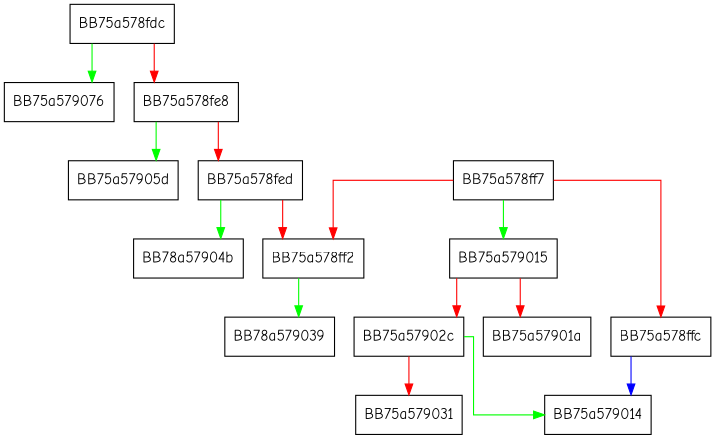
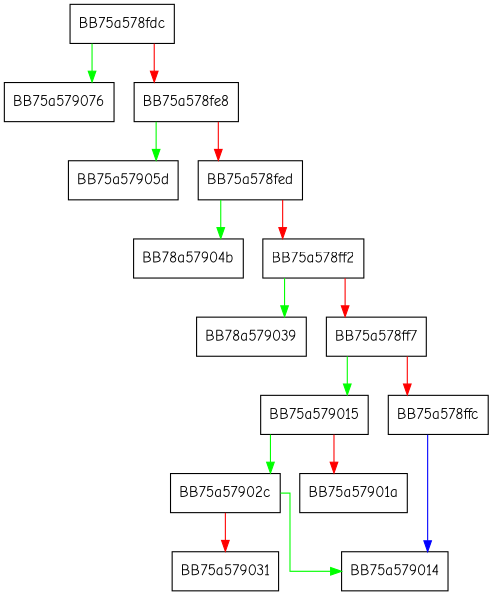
(369, 180) -> (345, 292)
(457, 292) -> (270, 448)
